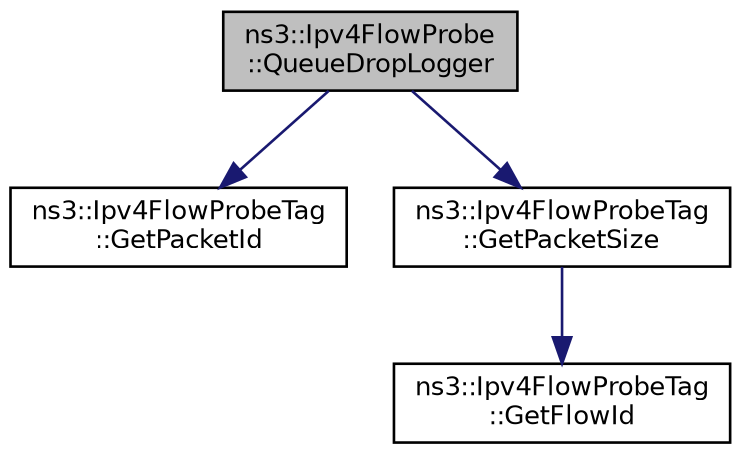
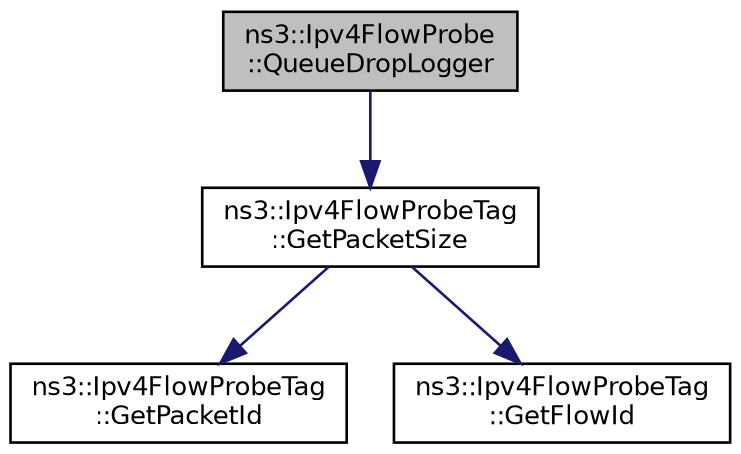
(284, 130) -> (284, 306)
